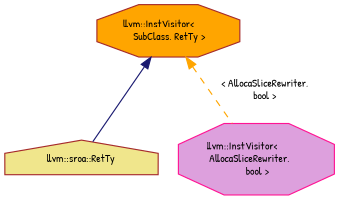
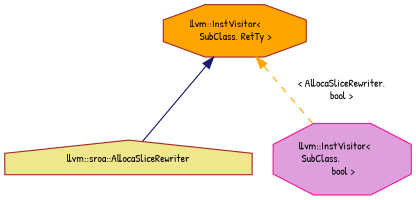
(81, 159) -> (128, 159)
(256, 159) -> (342, 159)
